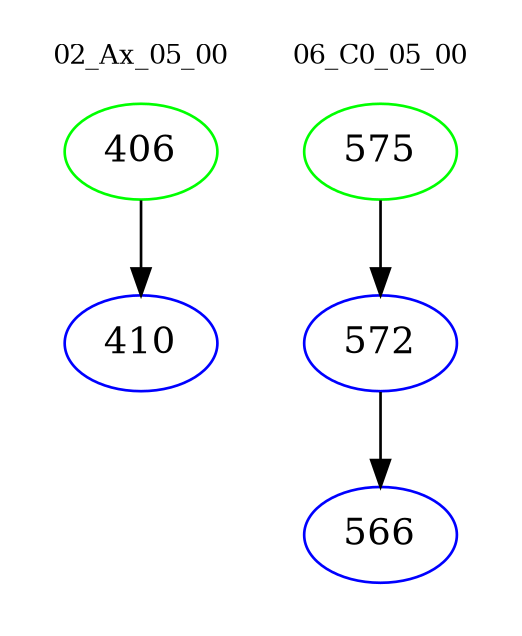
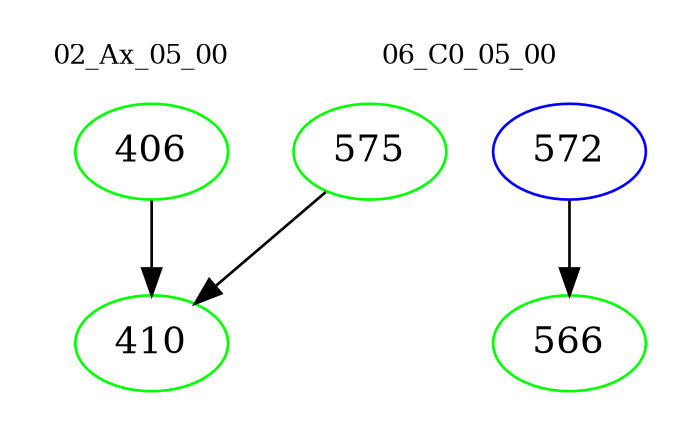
(381, 234) -> (290, 223)
(141, 343) -> (152, 343)
(381, 535) -> (569, 343)
